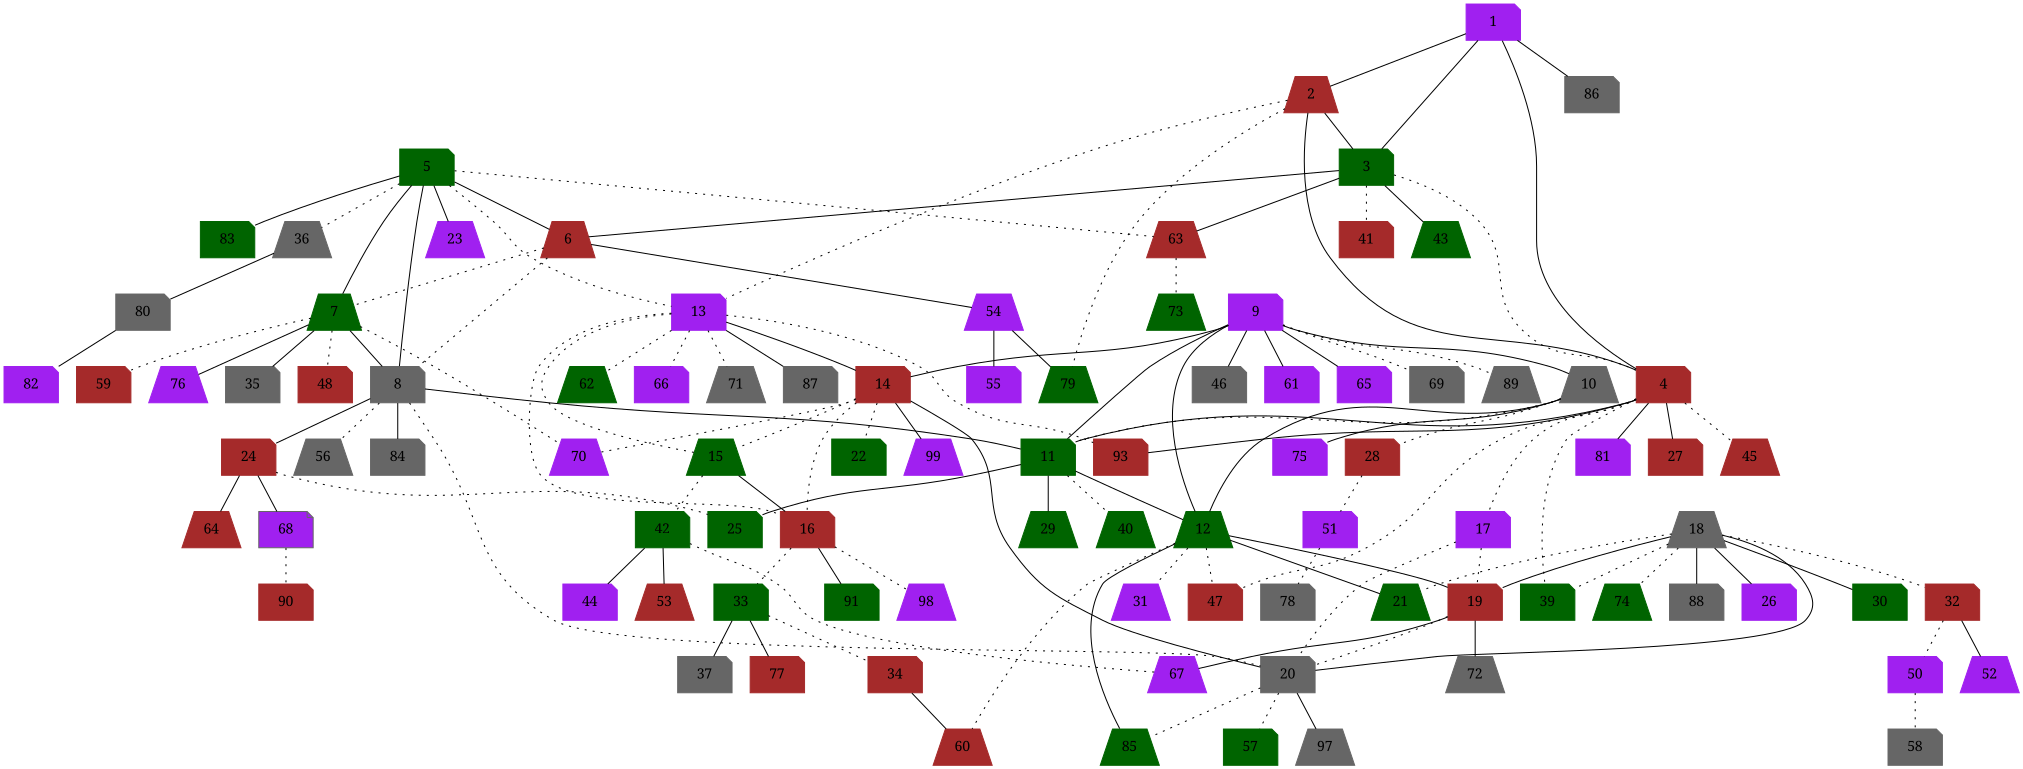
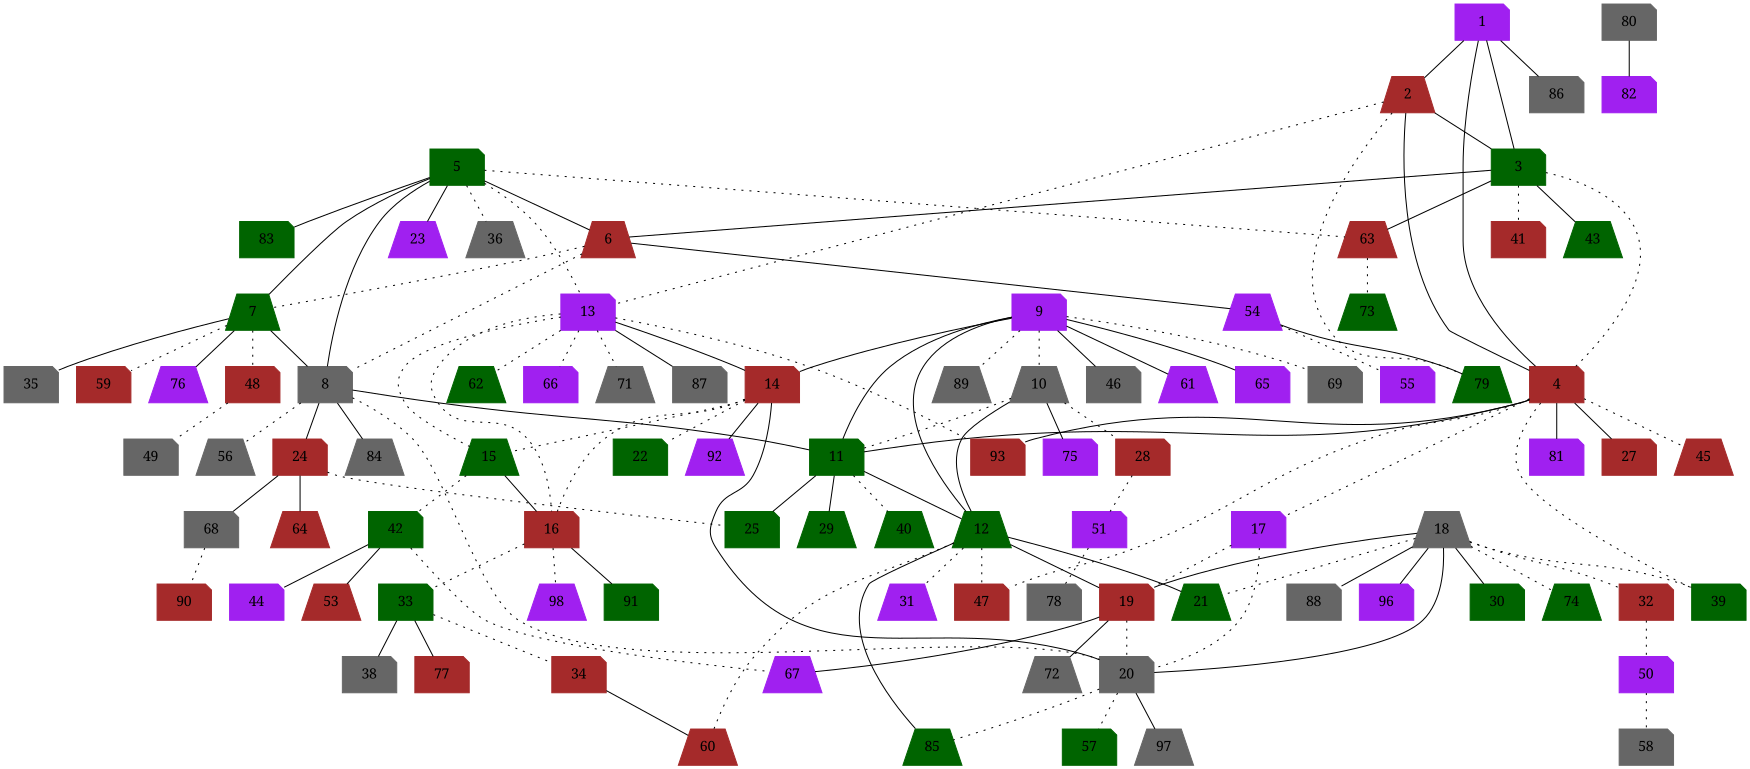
(222, 276) -> none
(994, 349) -> (1331, 348)
(1433, 349) -> (1039, 349)
(1292, 385) -> (1188, 385)
none -> (151, 457)
(398, 457) -> (375, 457)
(579, 457) -> none
(933, 457) -> (715, 457)
(286, 530) -> (211, 530)
(1769, 602) -> (1387, 602)
(705, 675) -> (370, 675)
(1990, 675) -> none
